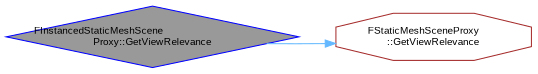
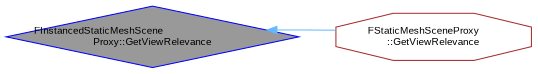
(296, 44) -> (306, 30)
